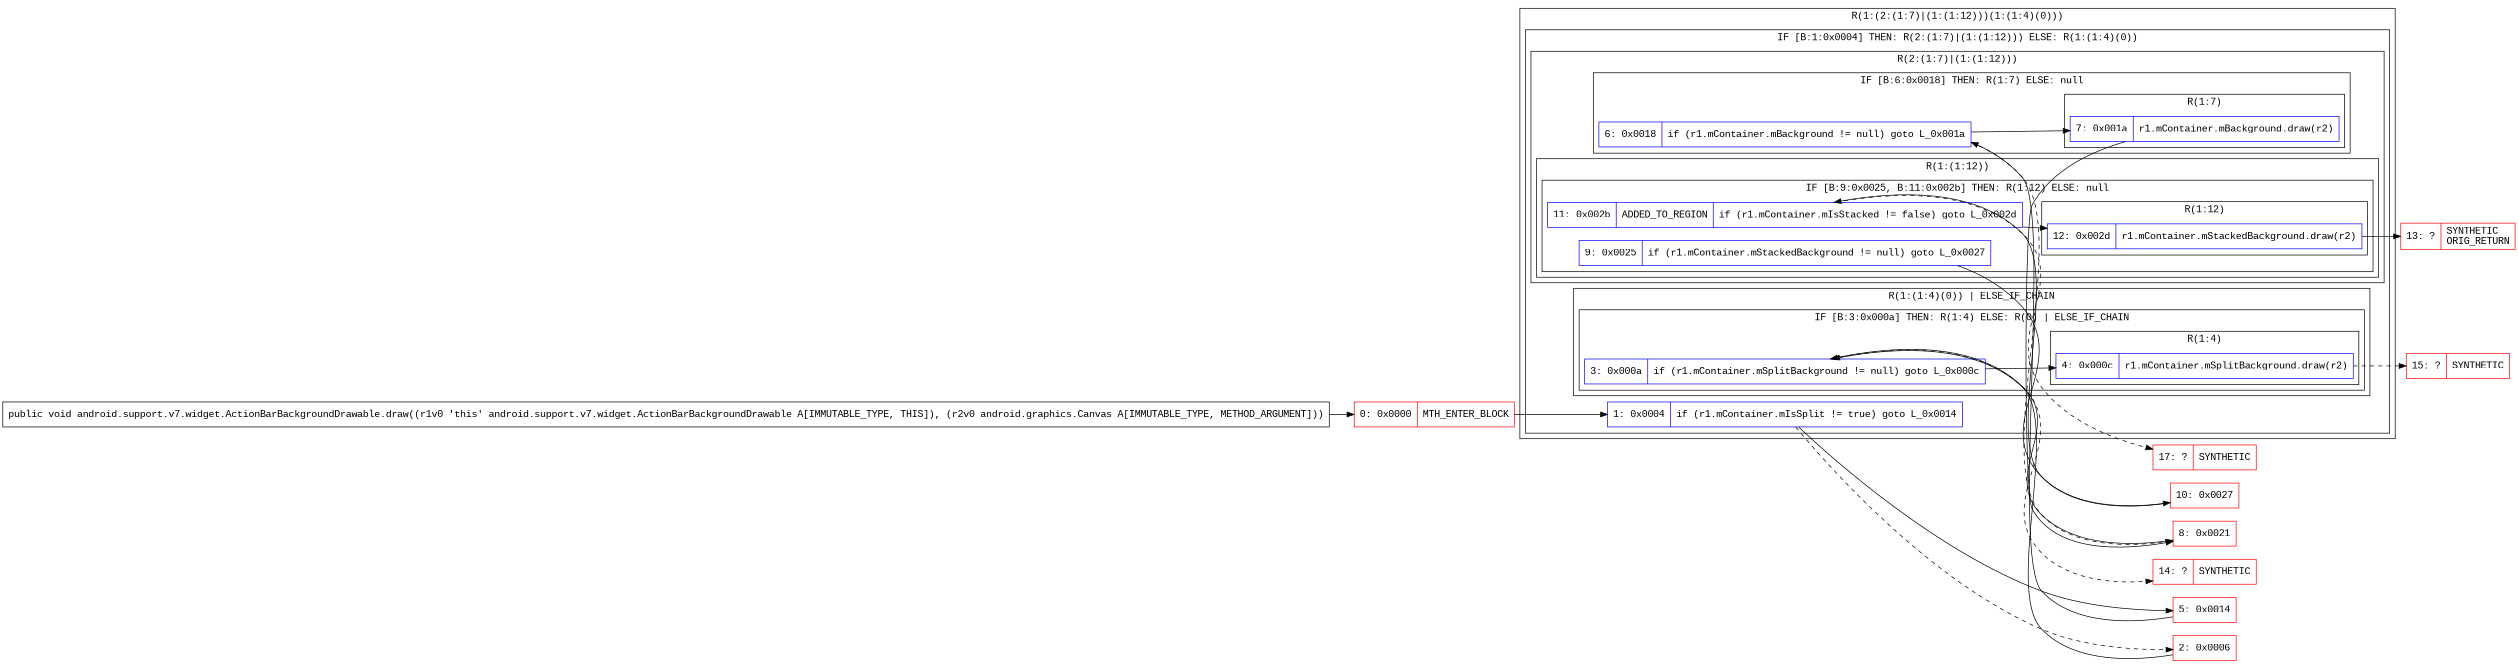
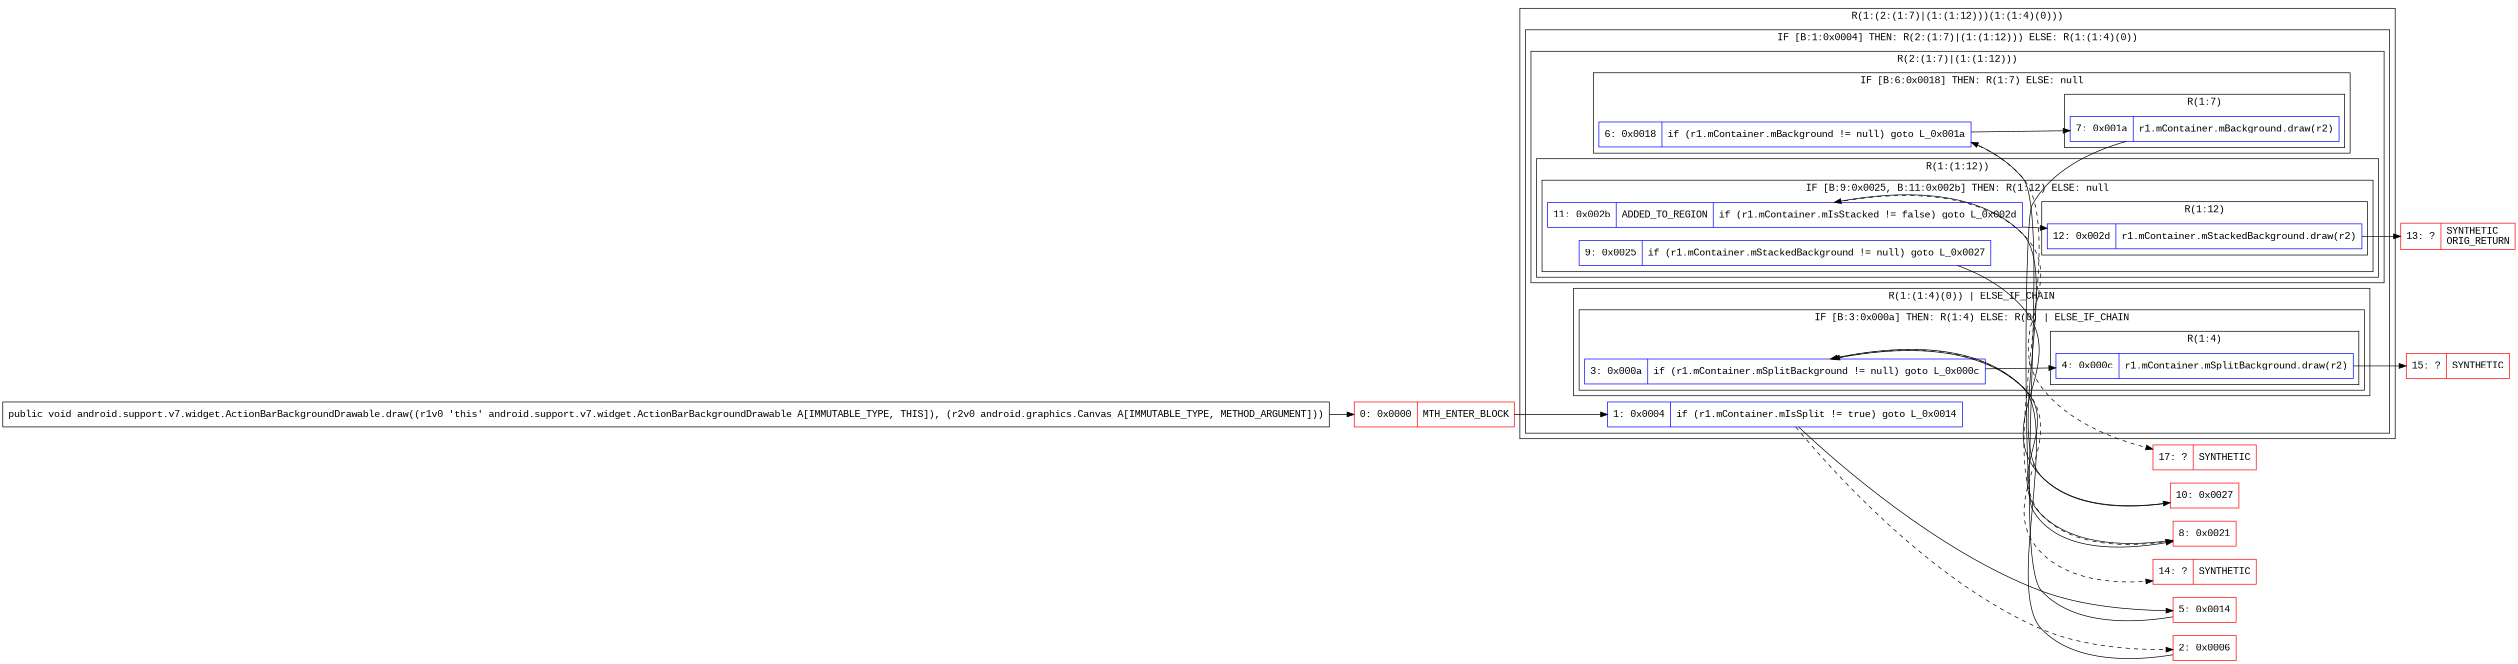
(2376, 366) -> (2376, 366)
